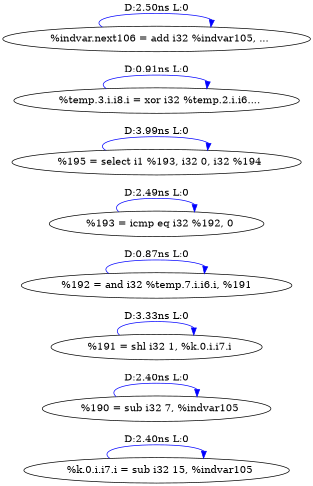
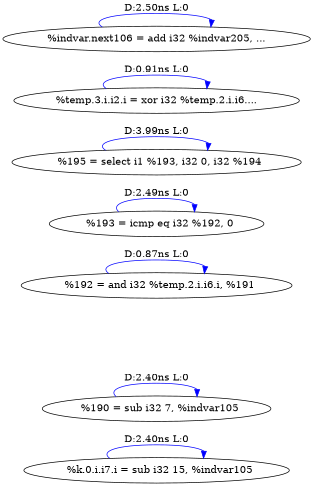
(157, 39) -> (157, 39)
(157, 101) -> (157, 101)
(157, 285) -> (157, 285)
(157, 347) -> none
